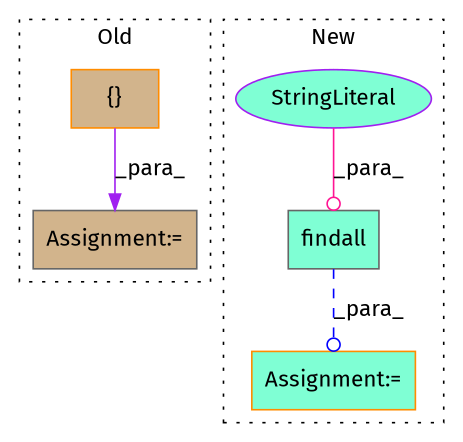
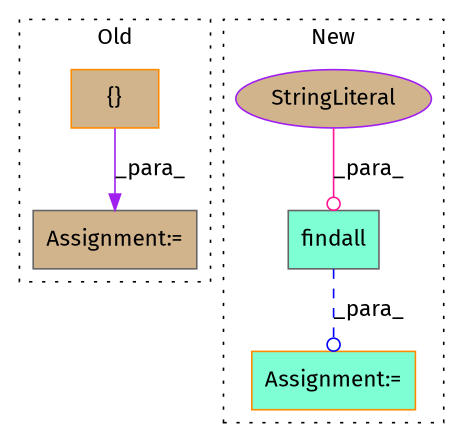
(334, 99) -> (334, 99)
